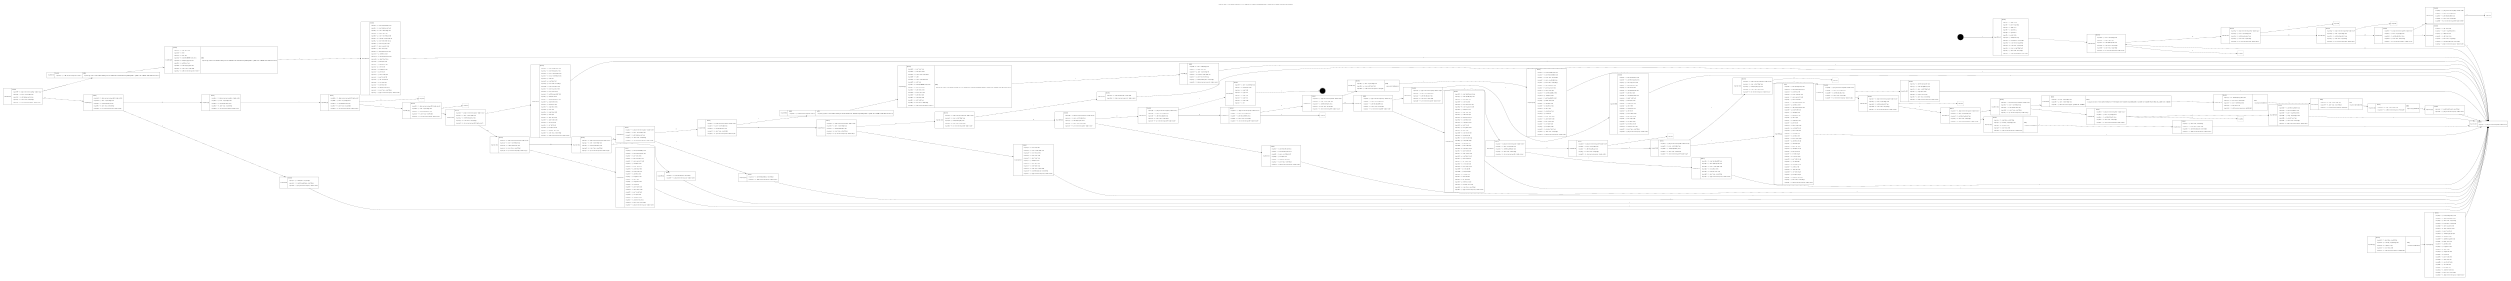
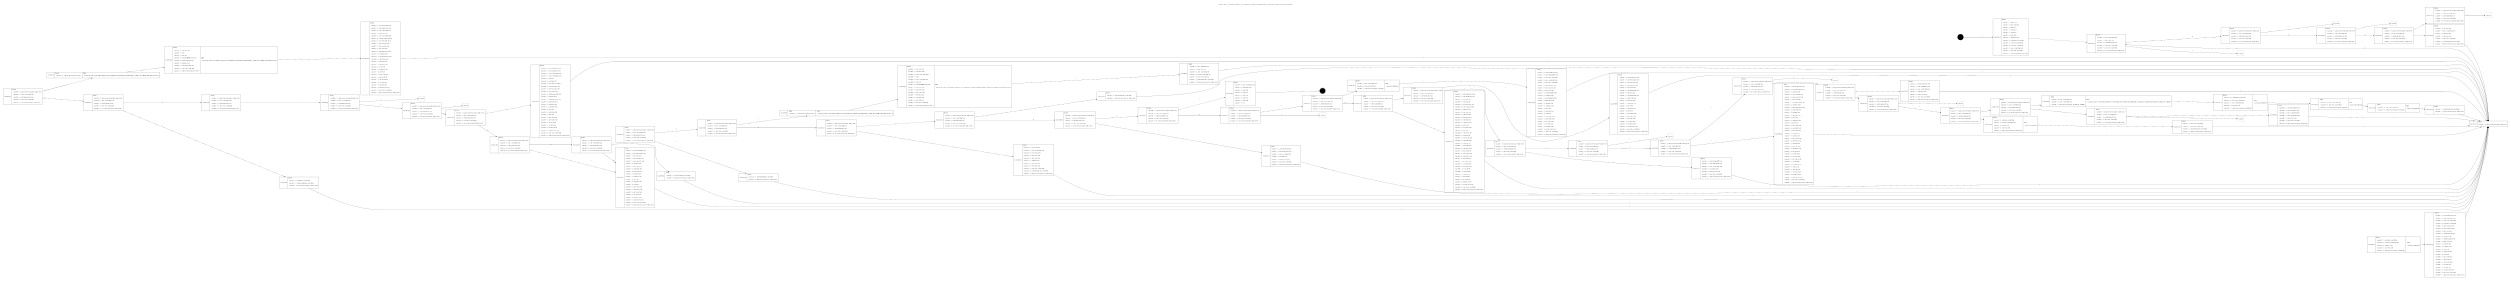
(613, 140) -> (609, 158)
